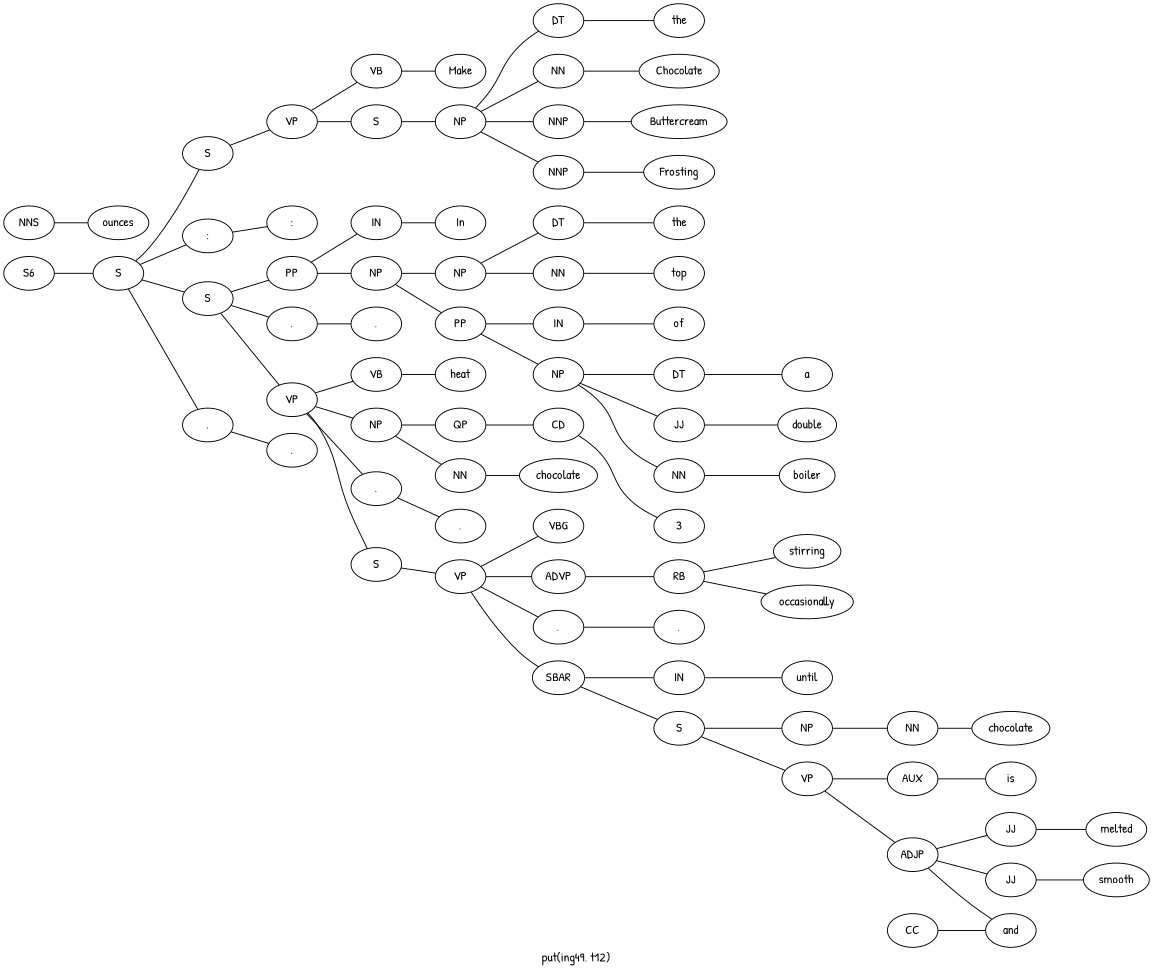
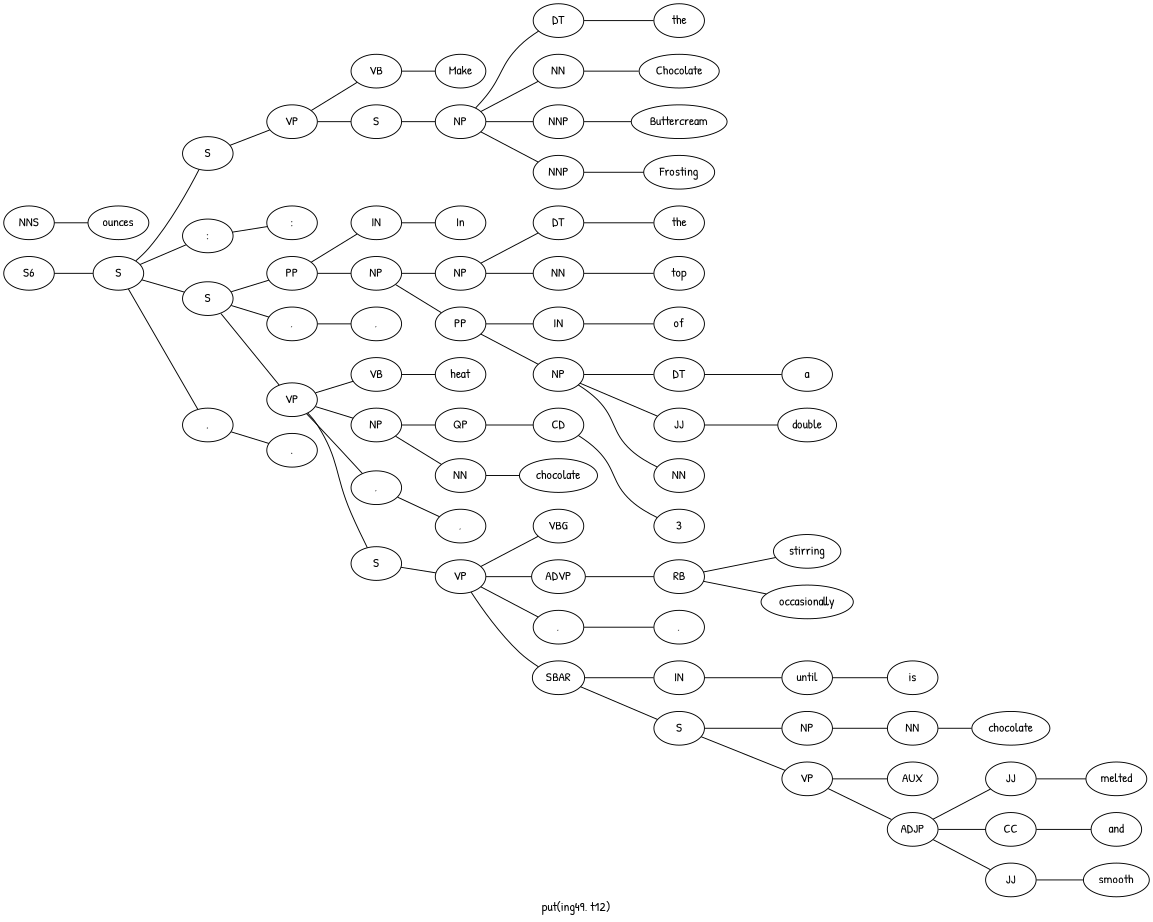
(807, 476) -> none
(962, 779) -> (860, 678)
(959, 895) -> (962, 829)
